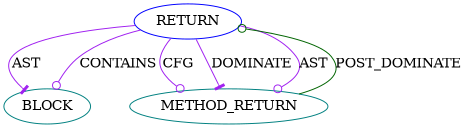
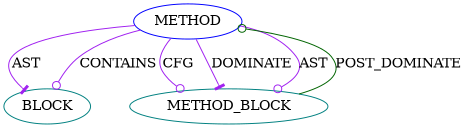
(188, 21) -> (188, 21)
(229, 106) -> (229, 106)
